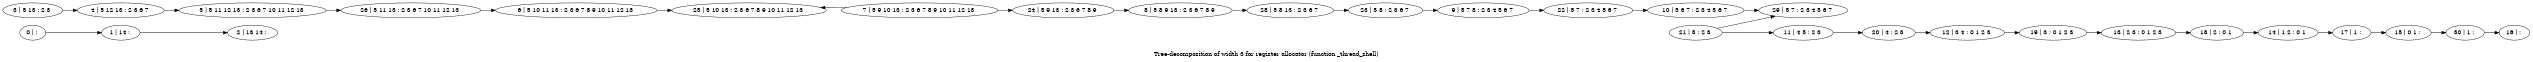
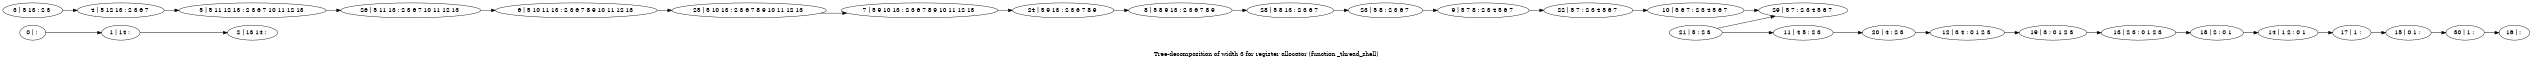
(836, 8) -> (832, 13)
